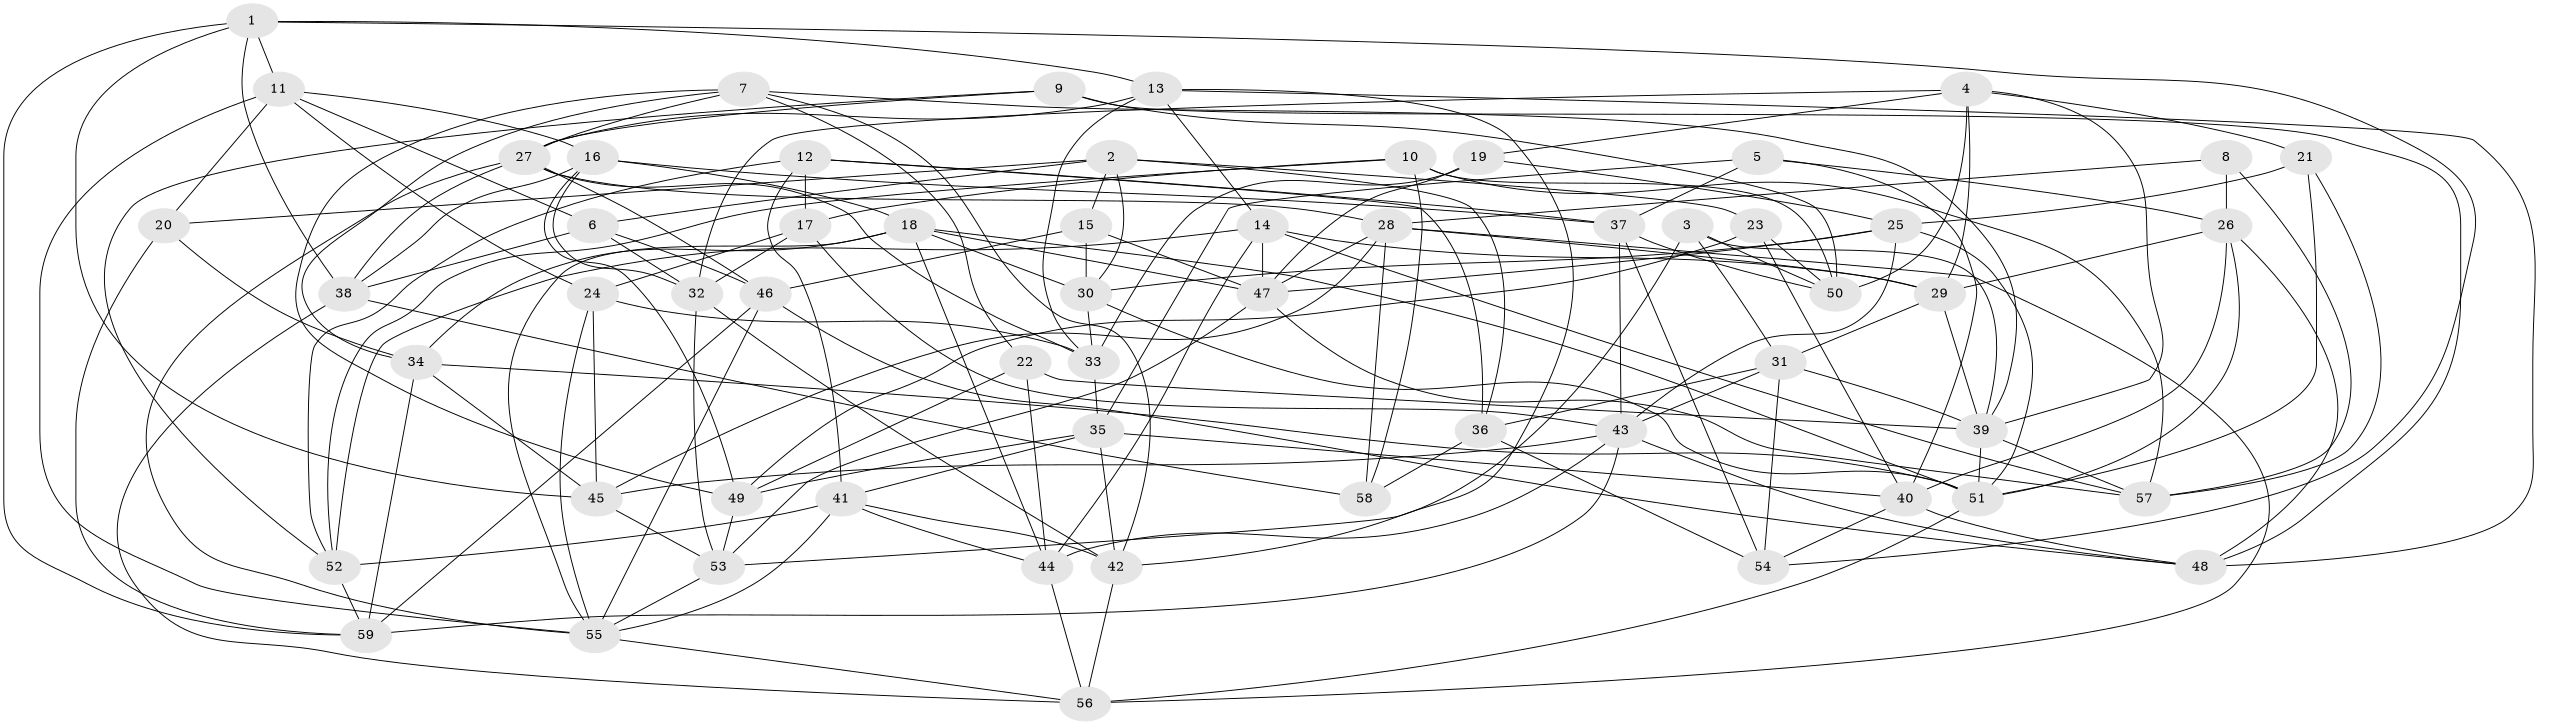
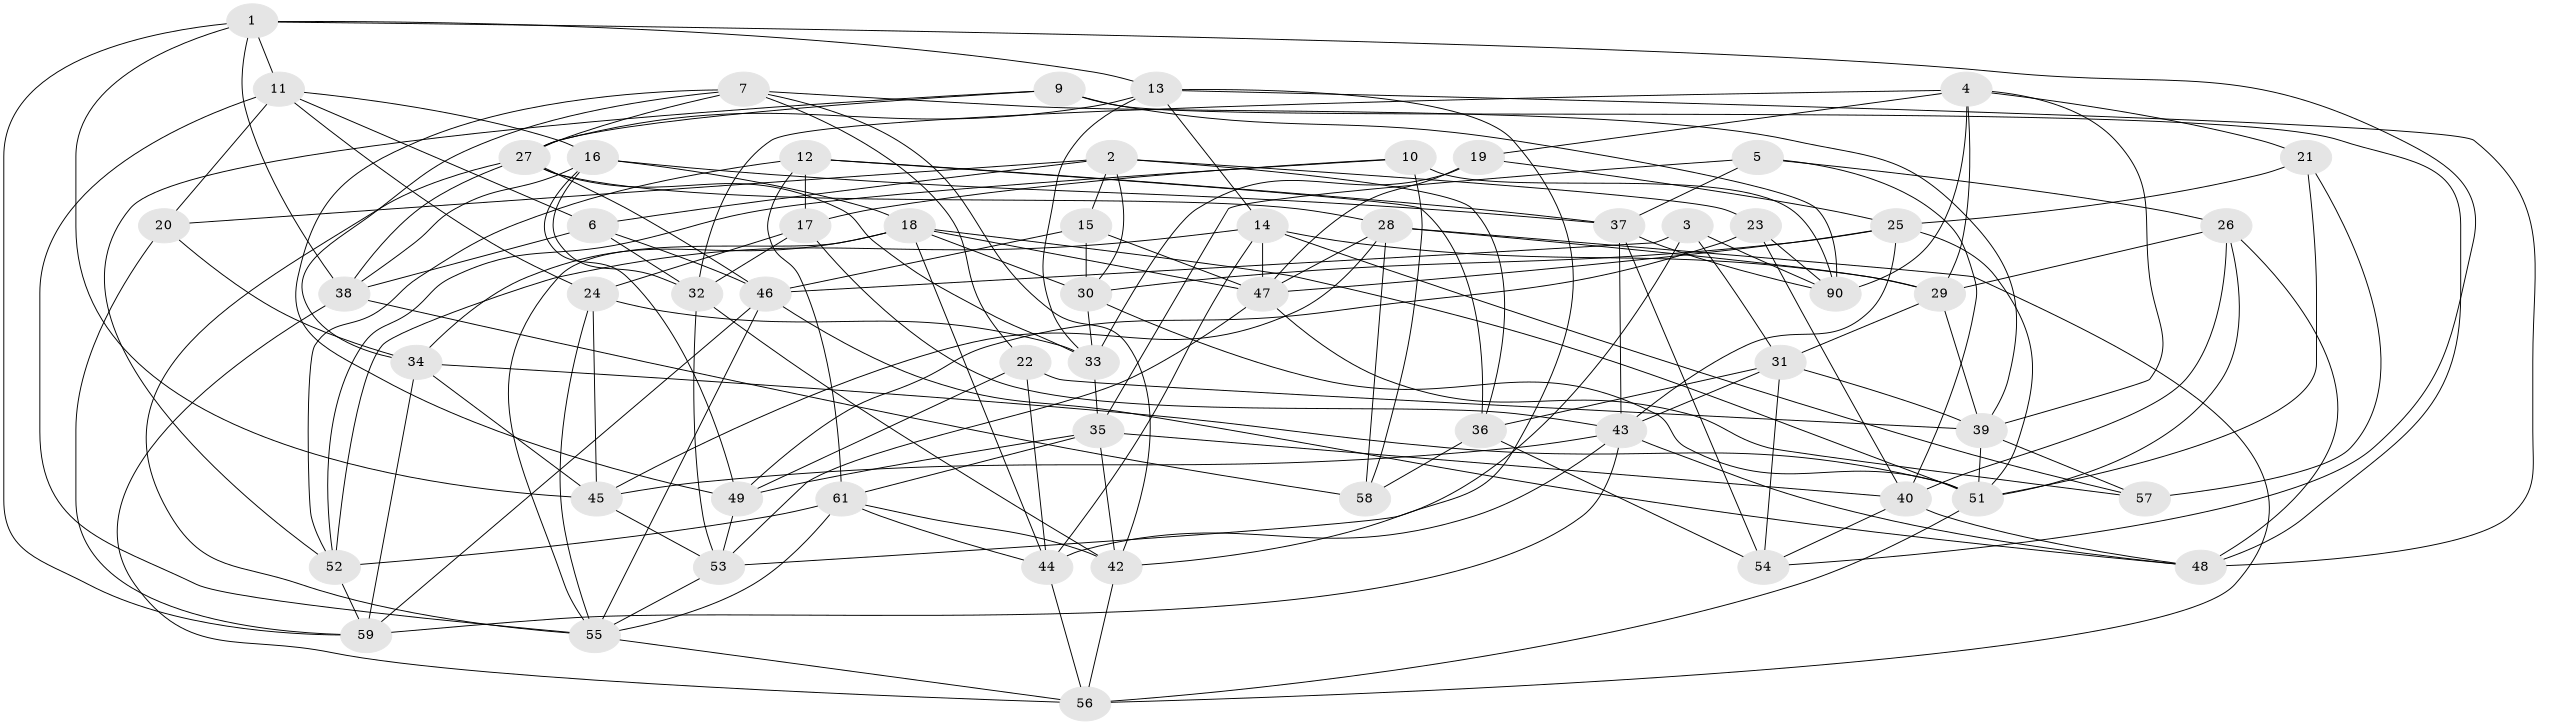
(2226, 157) -> none
(1883, 196) -> none
(1903, 254) -> (1274, 264)
(1836, 294) -> (1836, 294)
(841, 499) -> (841, 499)
